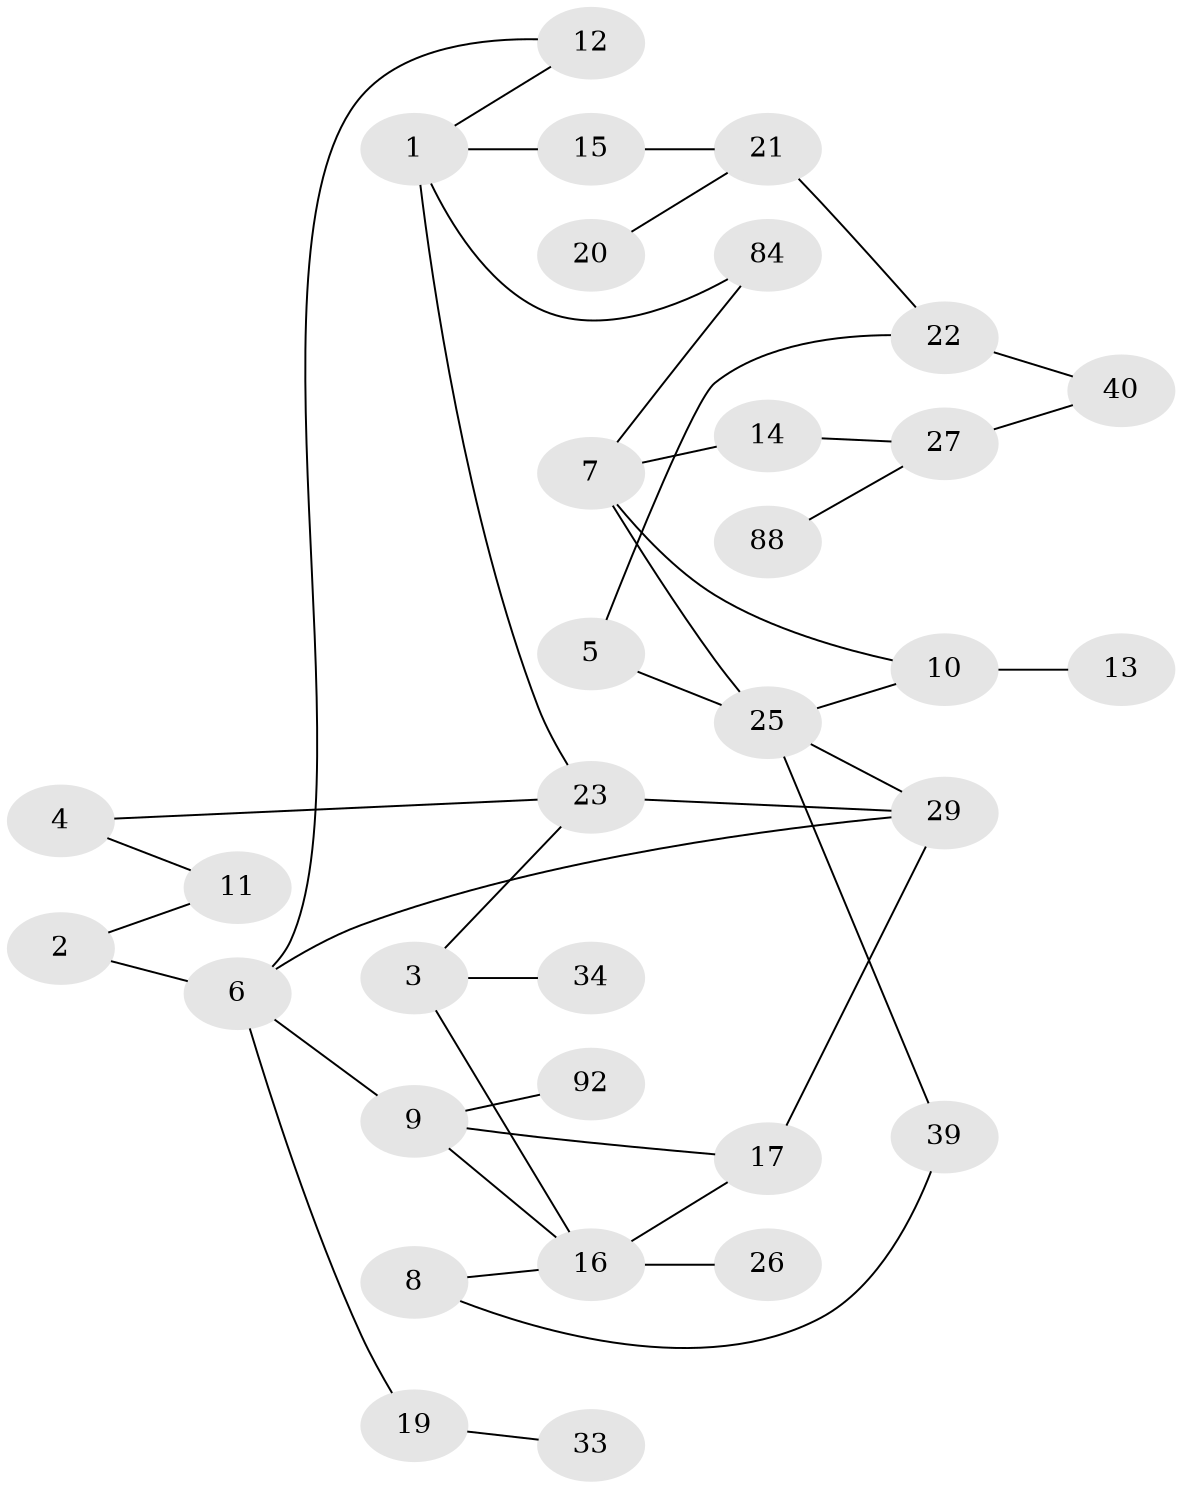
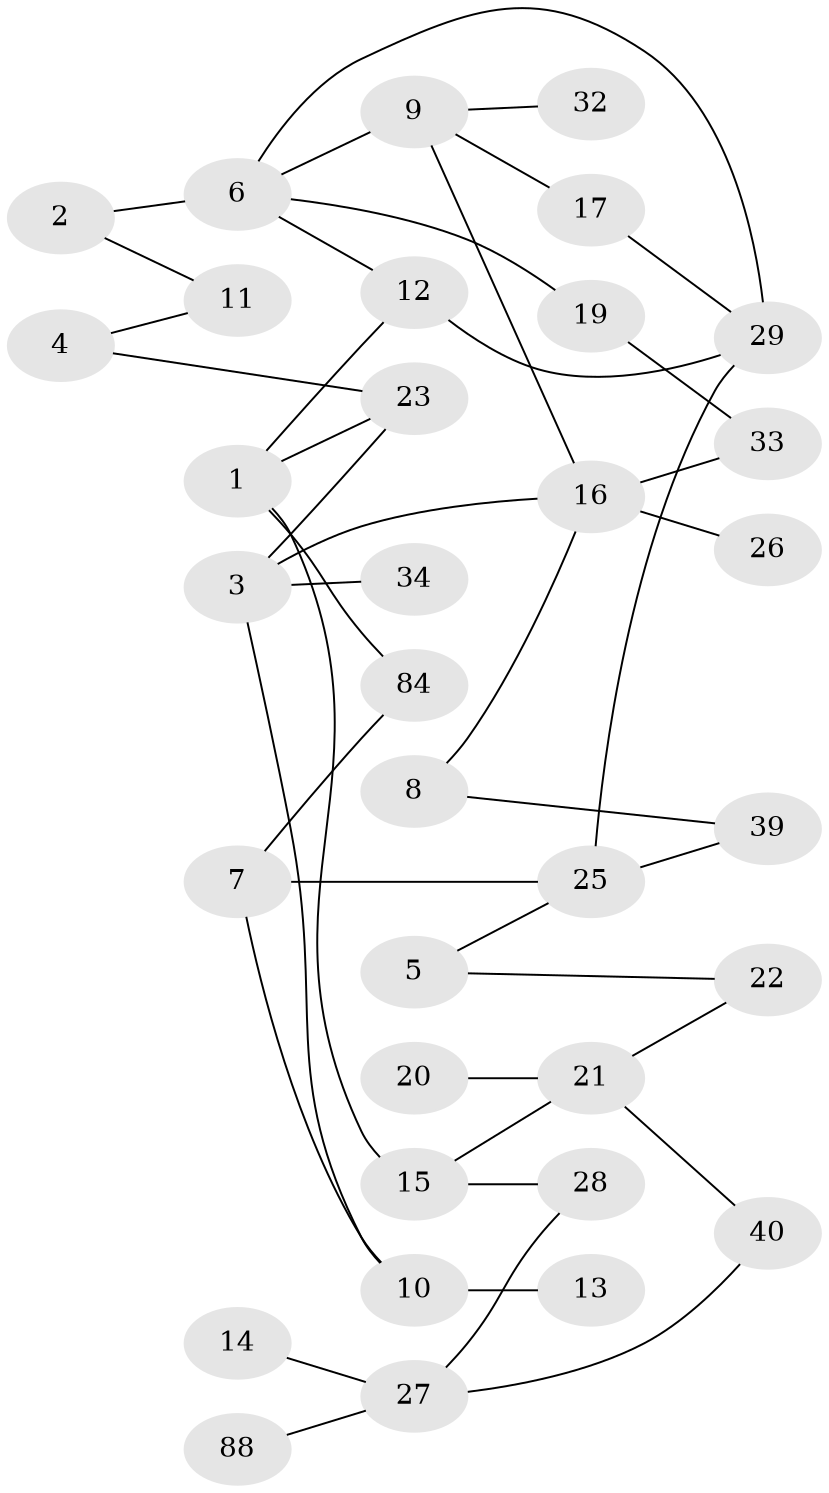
(1033, 364) -> (680, 1156)
(691, 452) -> none
(857, 696) -> (305, 948)
(768, 805) -> (579, 376)
(591, 1084) -> (591, 104)
none -> (591, 1184)
(680, 1212) -> (694, 466)
